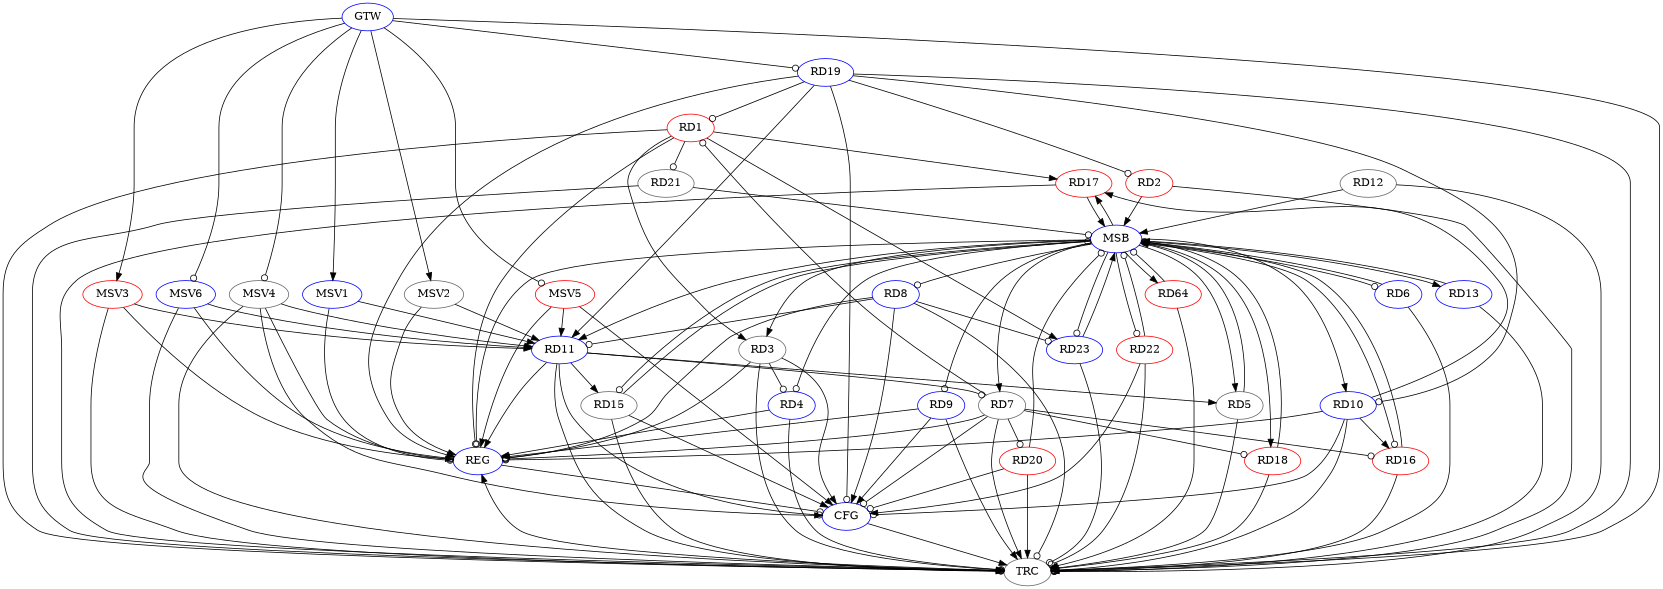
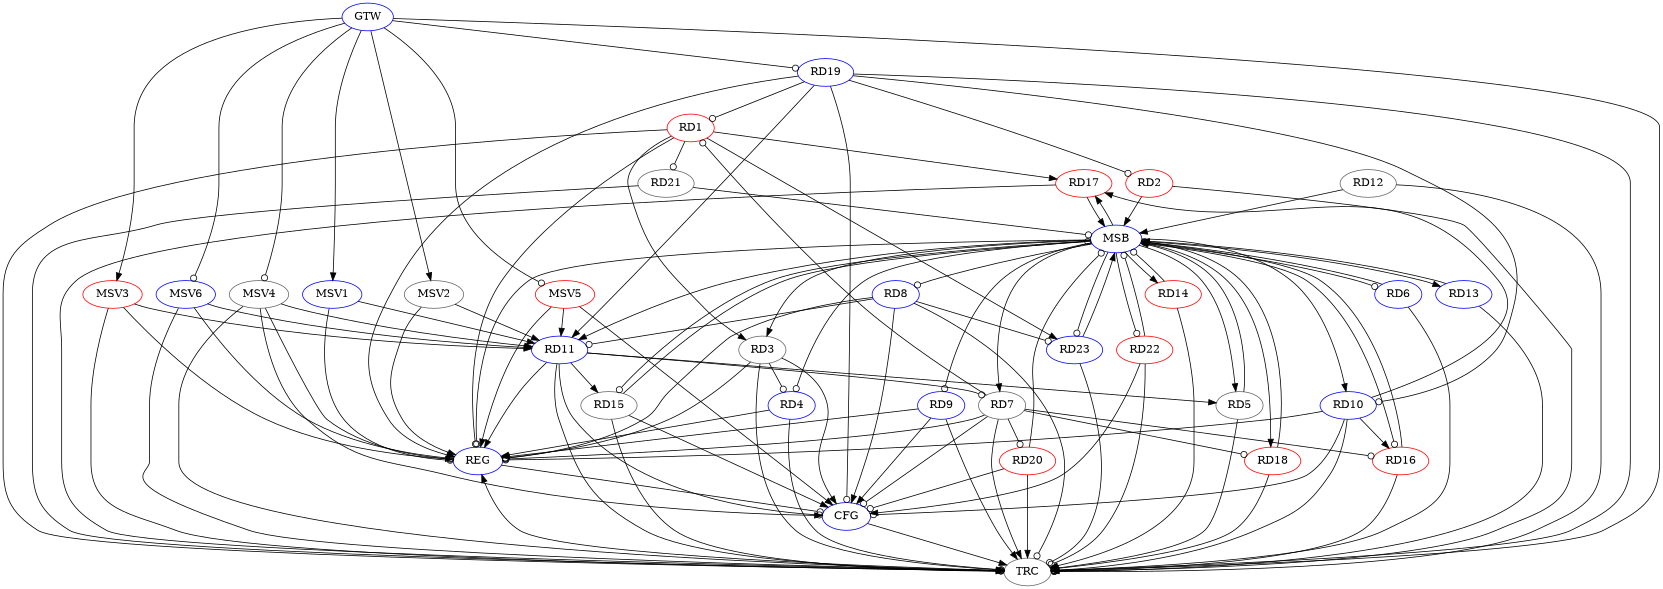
(1173, 294) -> (1173, 294)
